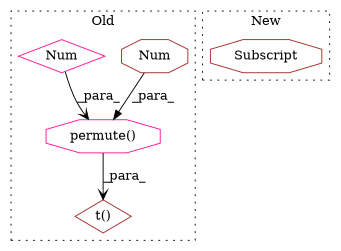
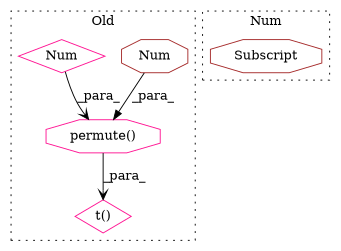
(266, 22) -> (266, 22)
(103, 216) -> (103, 216)
